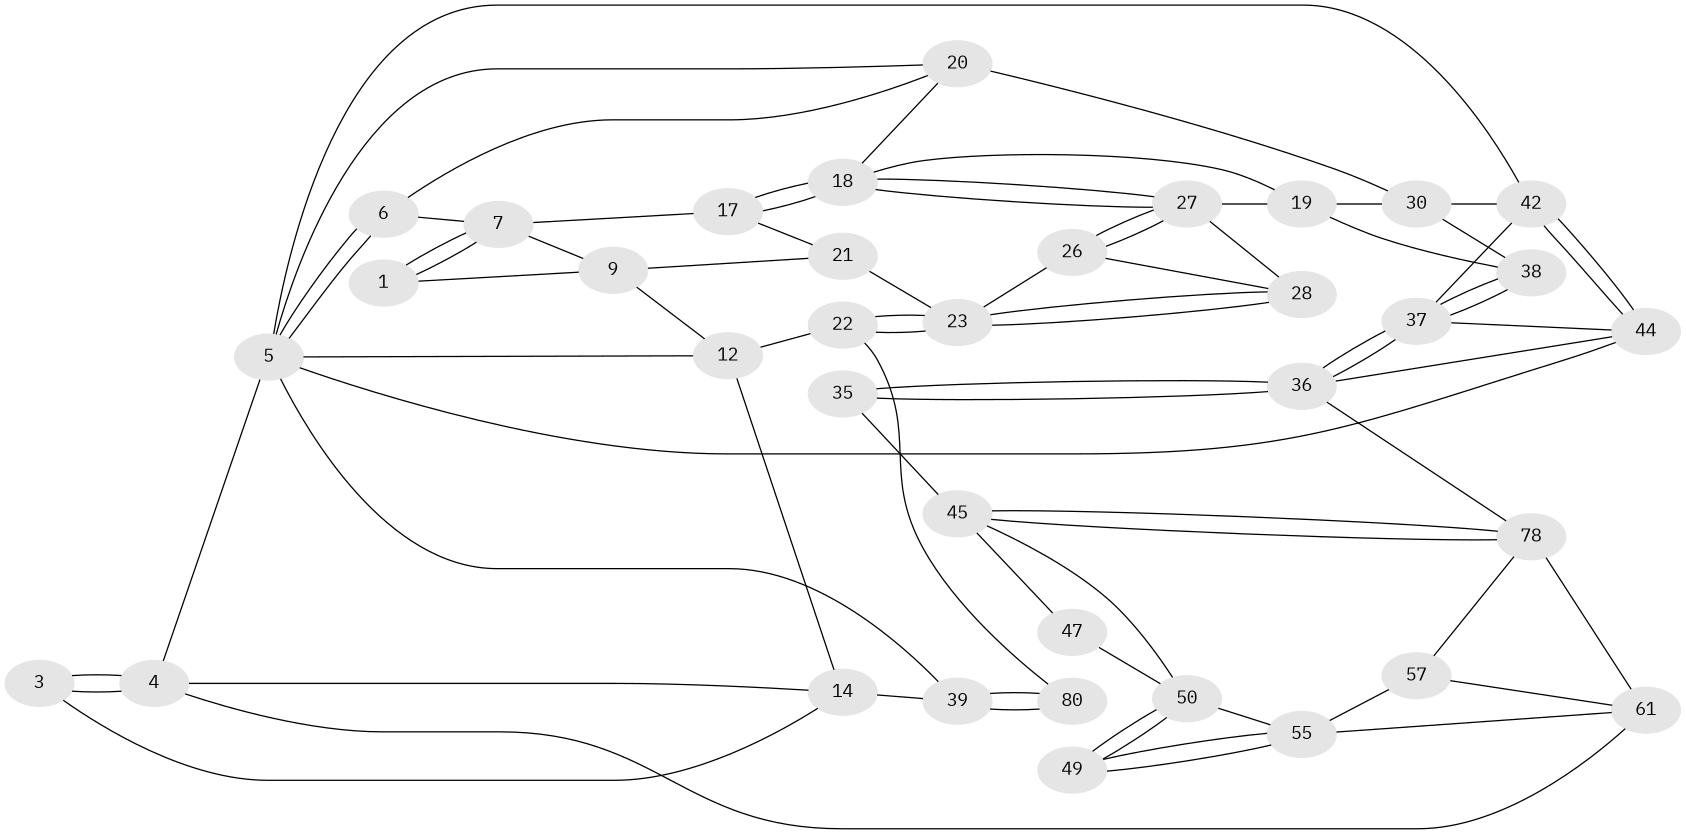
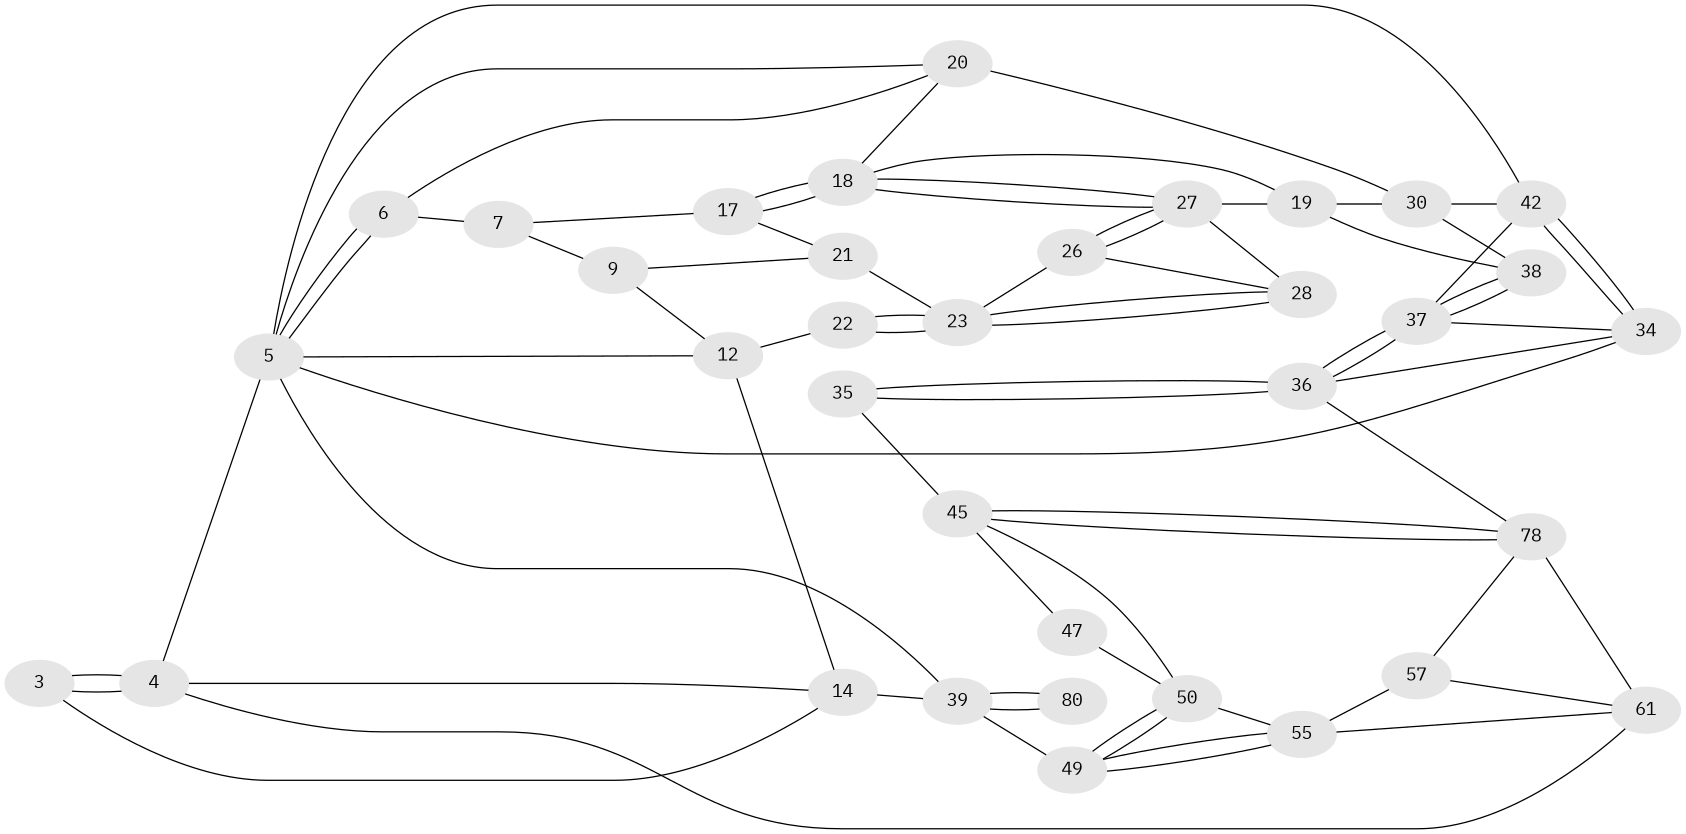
(384, 283) -> none
(1646, 332) -> (1646, 332)
(917, 534) -> none
none -> (1015, 736)
